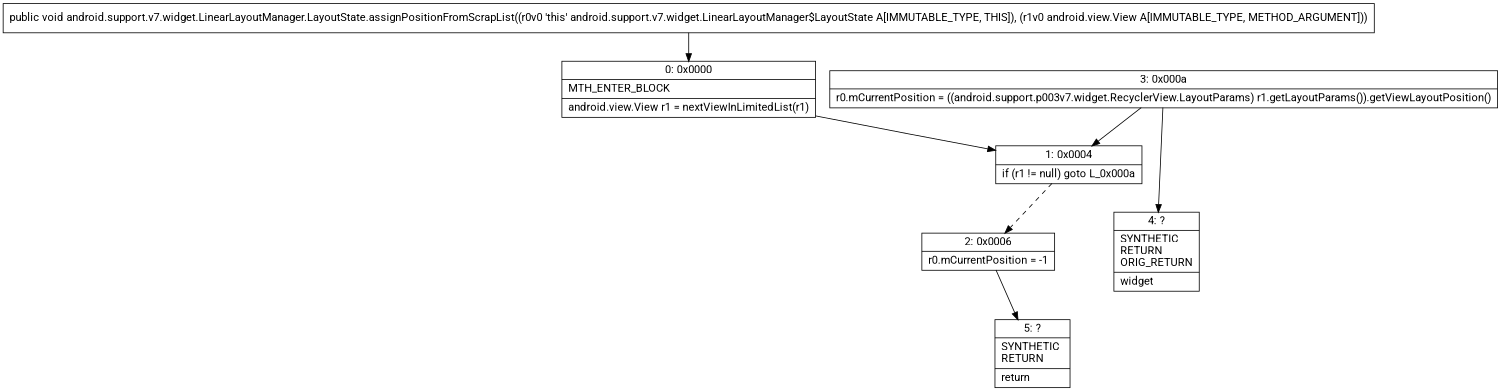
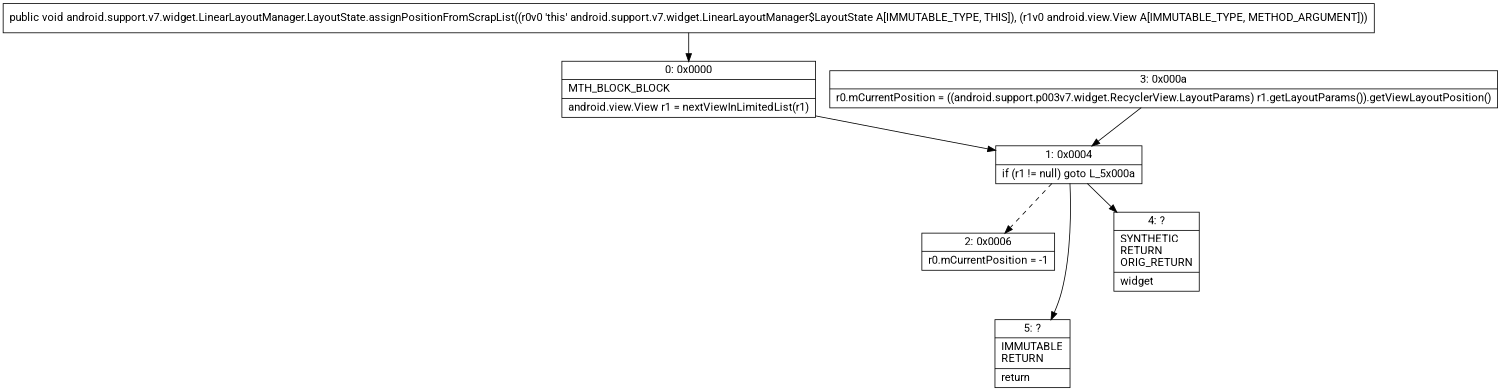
(620, 89) -> (620, 89)
(1161, 156) -> (1099, 195)
(1069, 174) -> (1069, 174)
(1005, 291) -> (1069, 249)
(1031, 347) -> (1032, 347)
